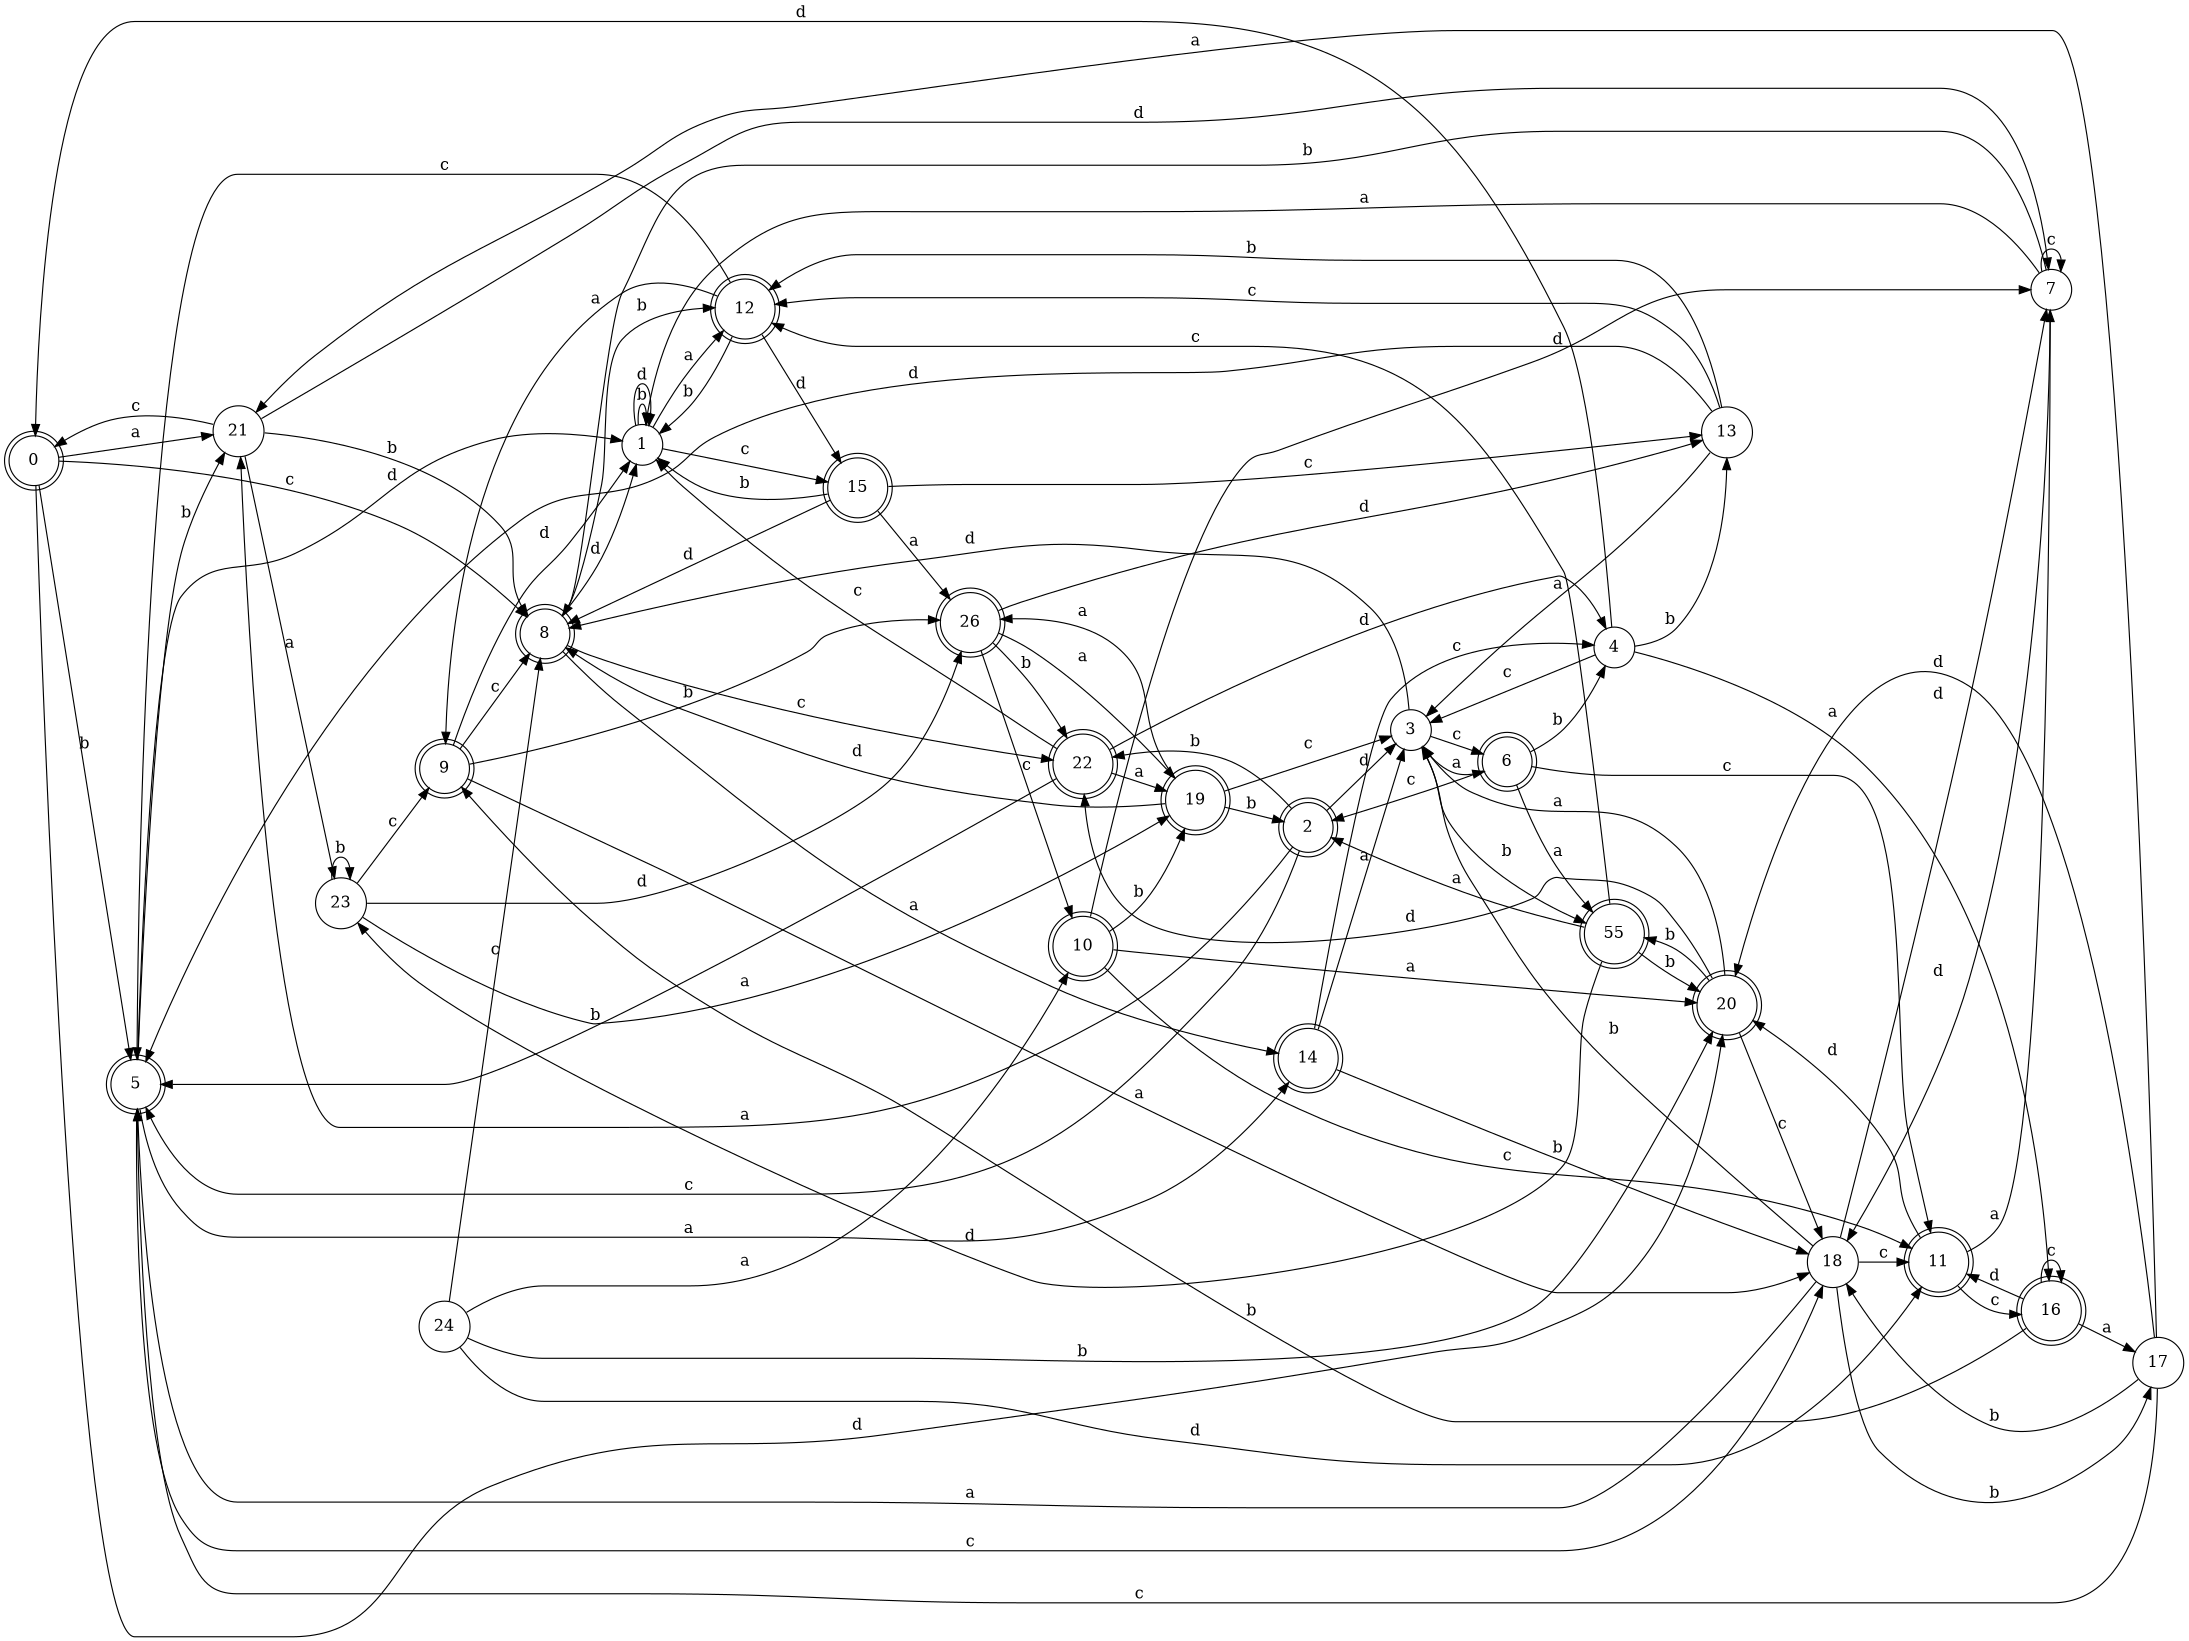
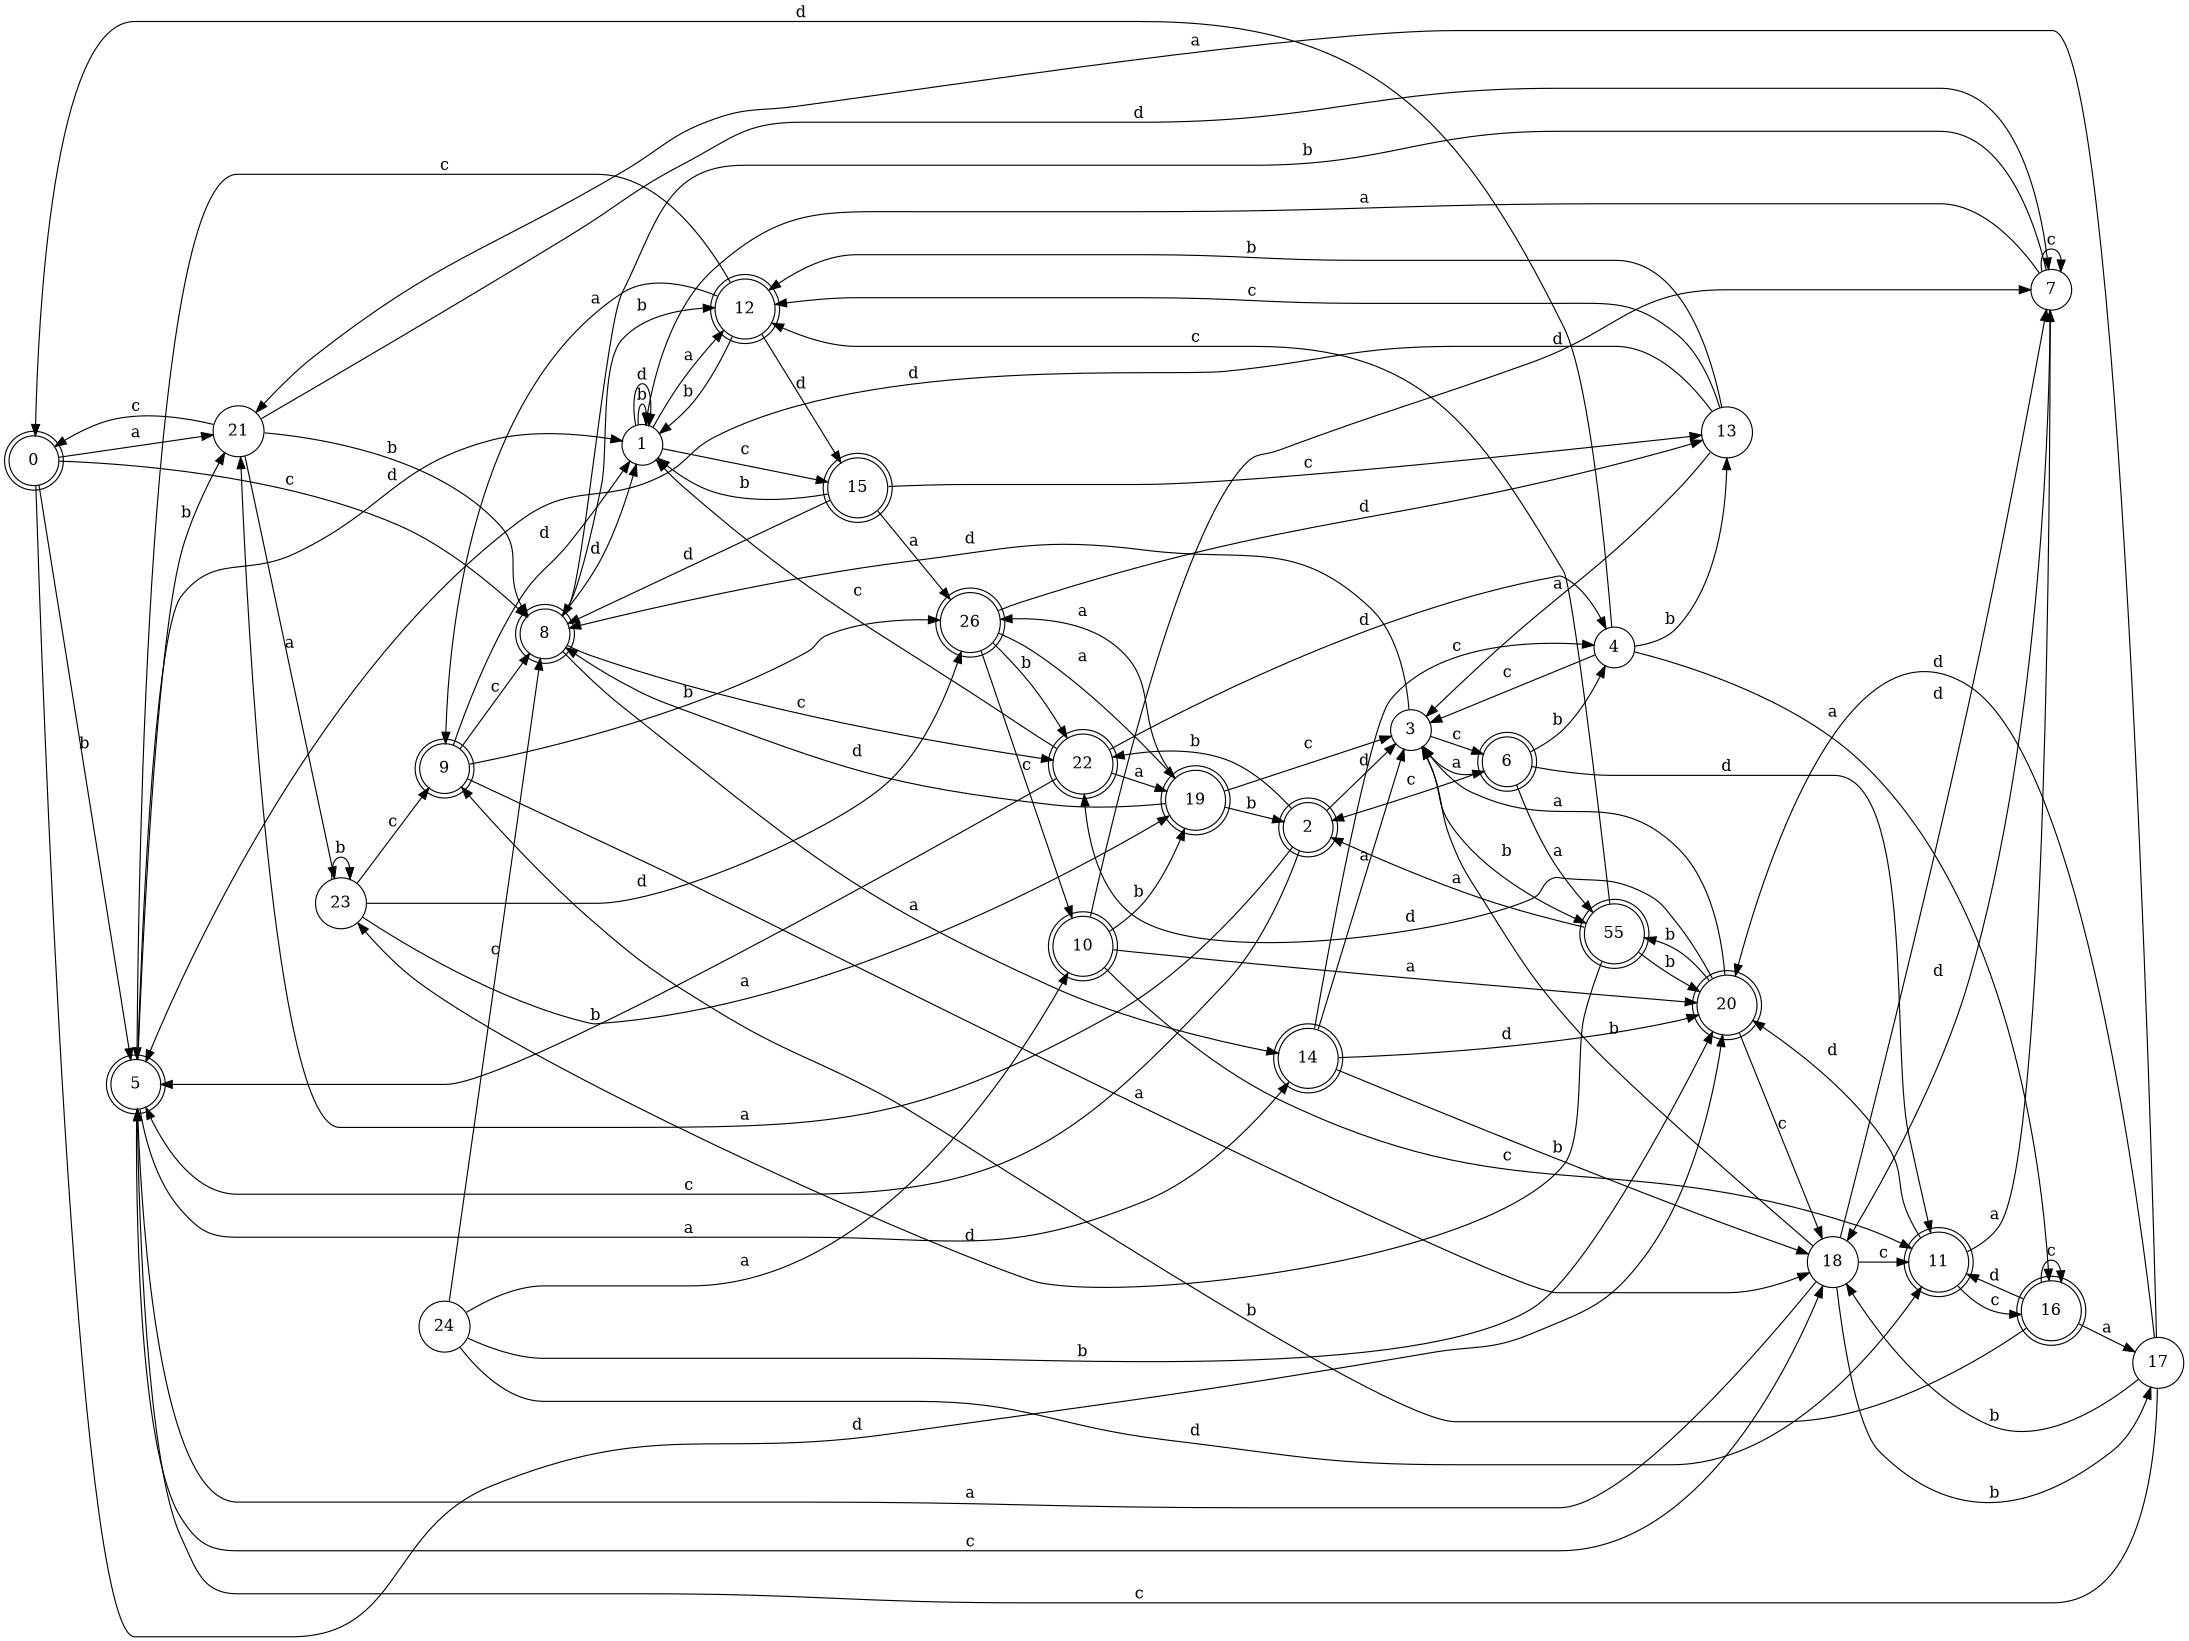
(1727, 767) -> (1727, 767)
none -> (1514, 1046)
